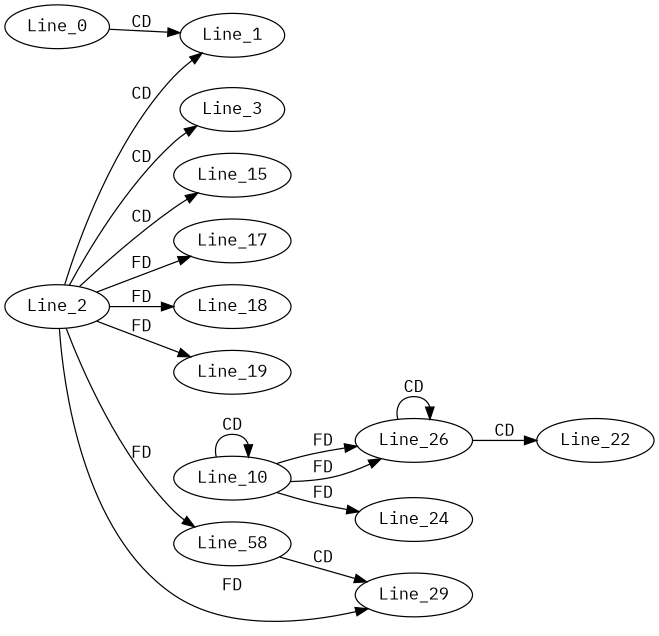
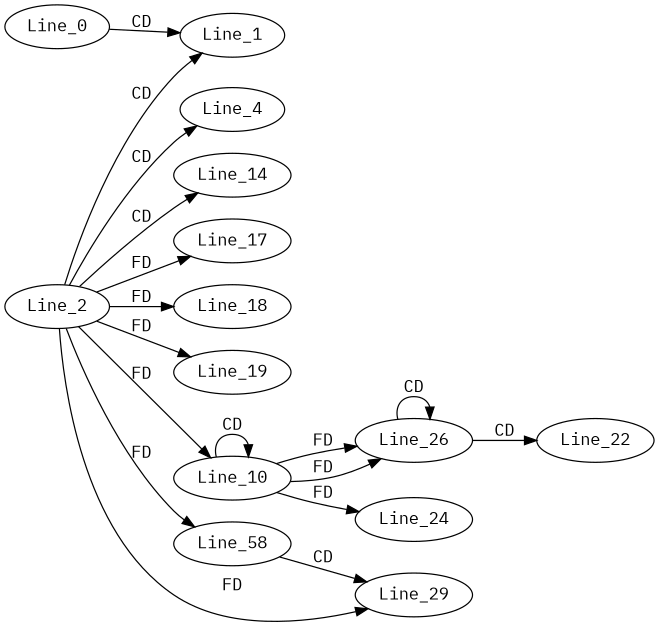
(232, 110) -> (232, 110)
(232, 175) -> (232, 175)
none -> (140, 388)
